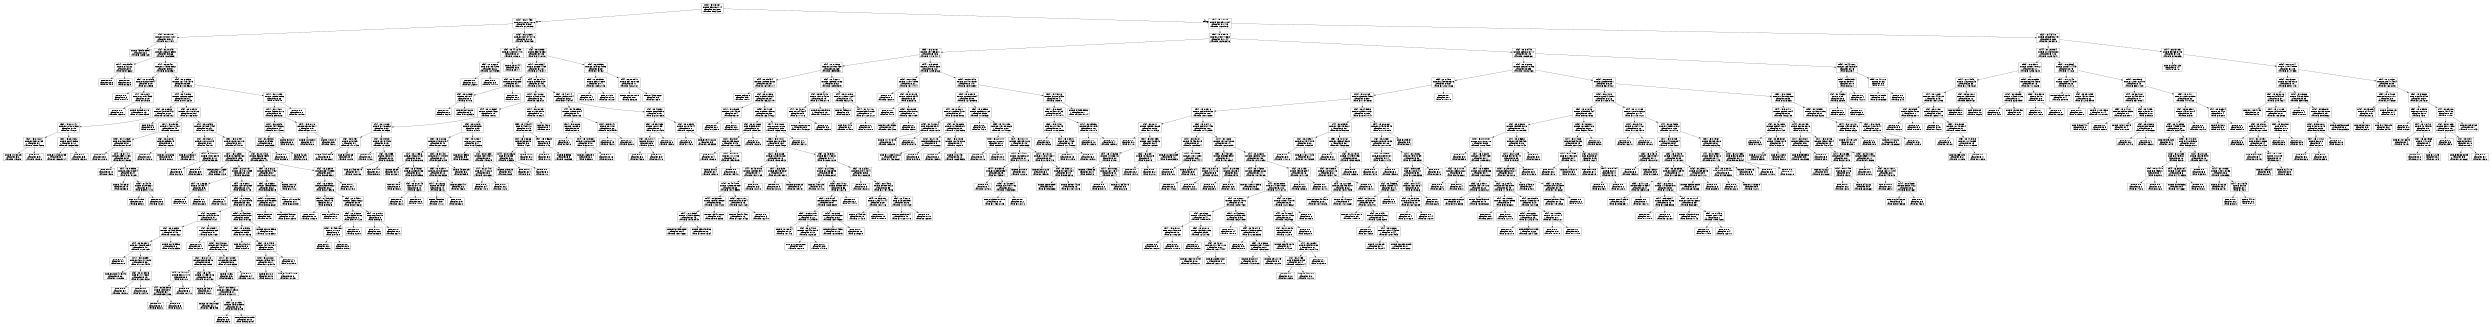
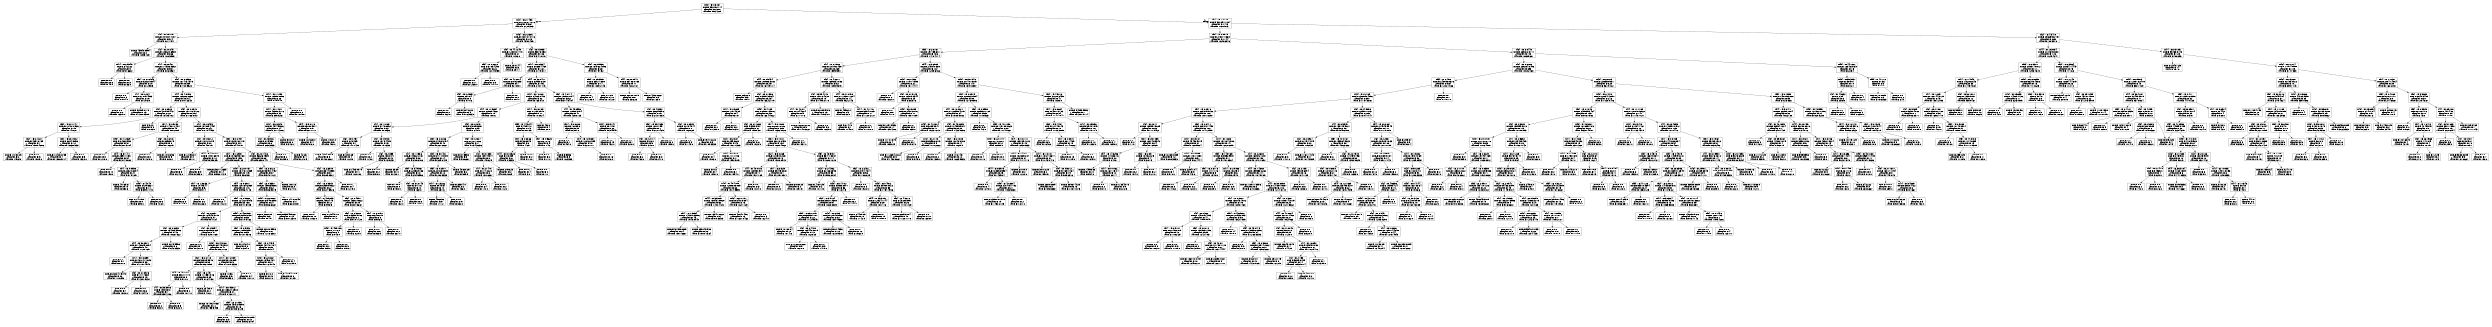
(2146, 119) -> (2160, 126)
(586, 157) -> none
